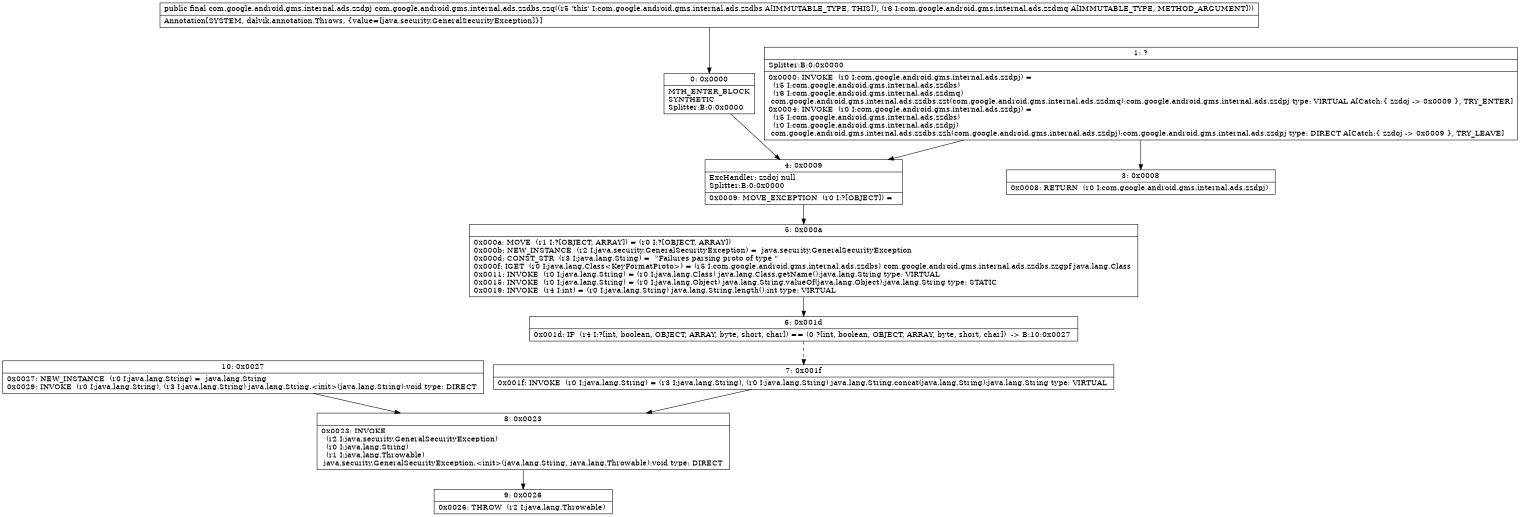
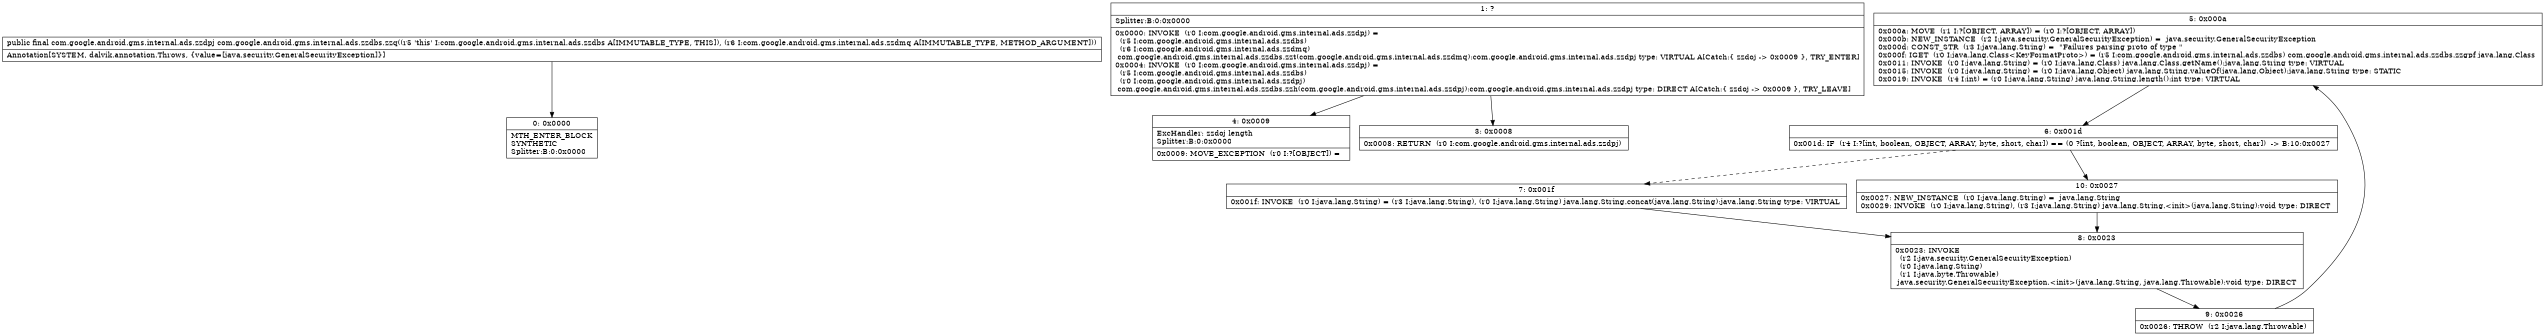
(753, 135) -> none
none -> (2078, 163)
(753, 178) -> (1205, 134)
(804, 212) -> (2361, 210)
(373, 455) -> (1947, 274)
